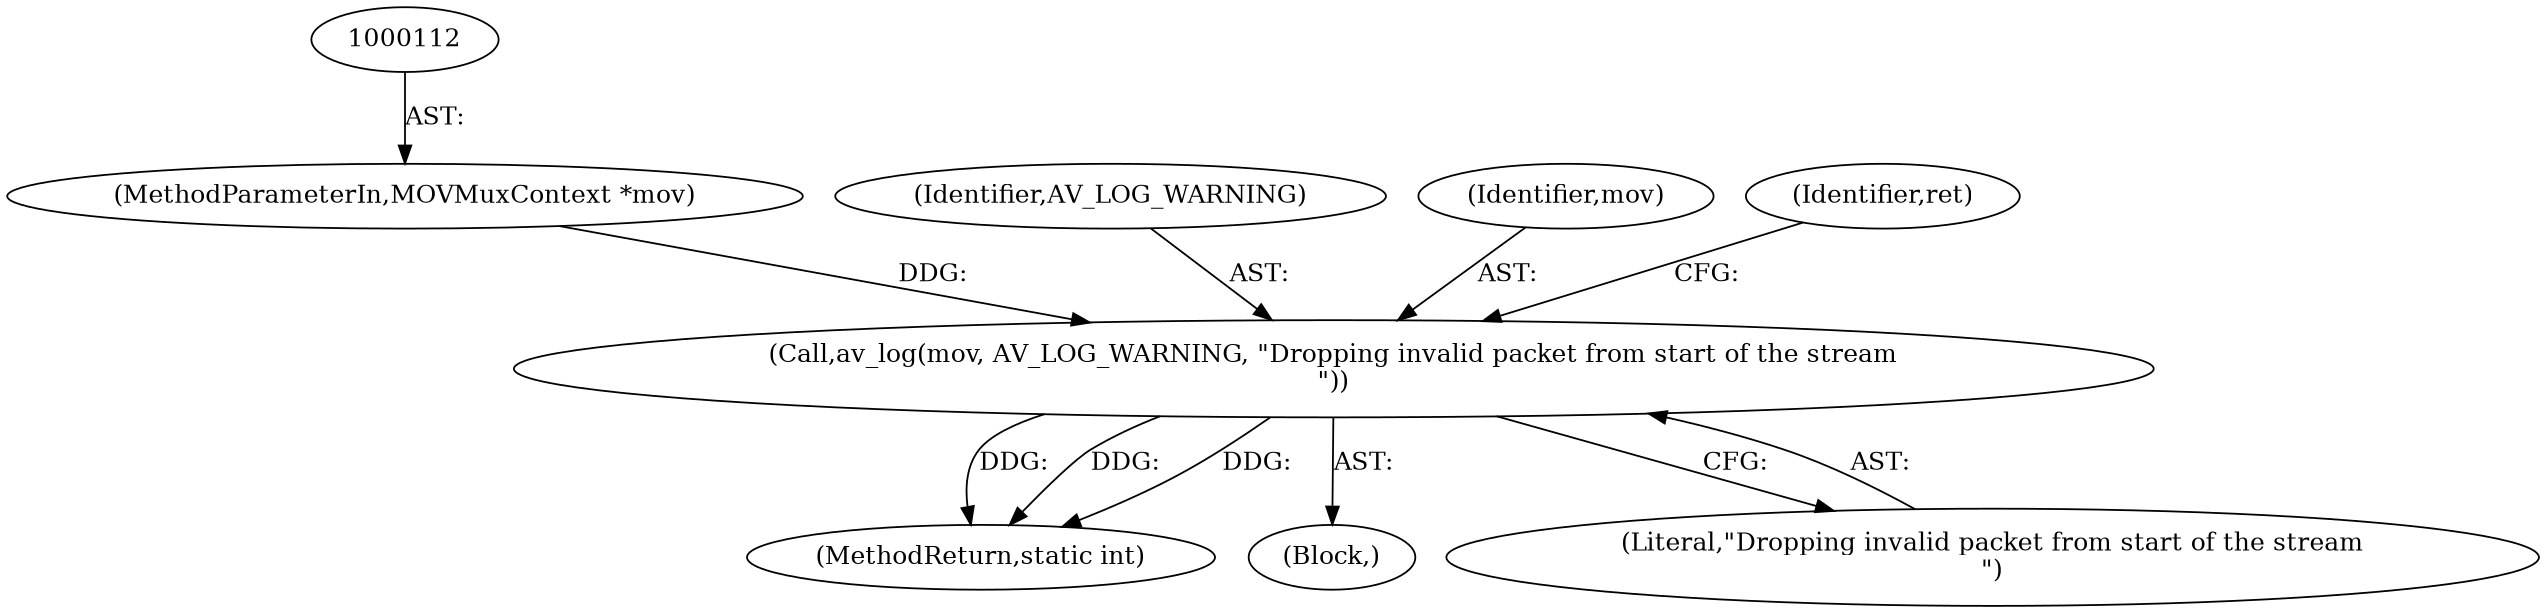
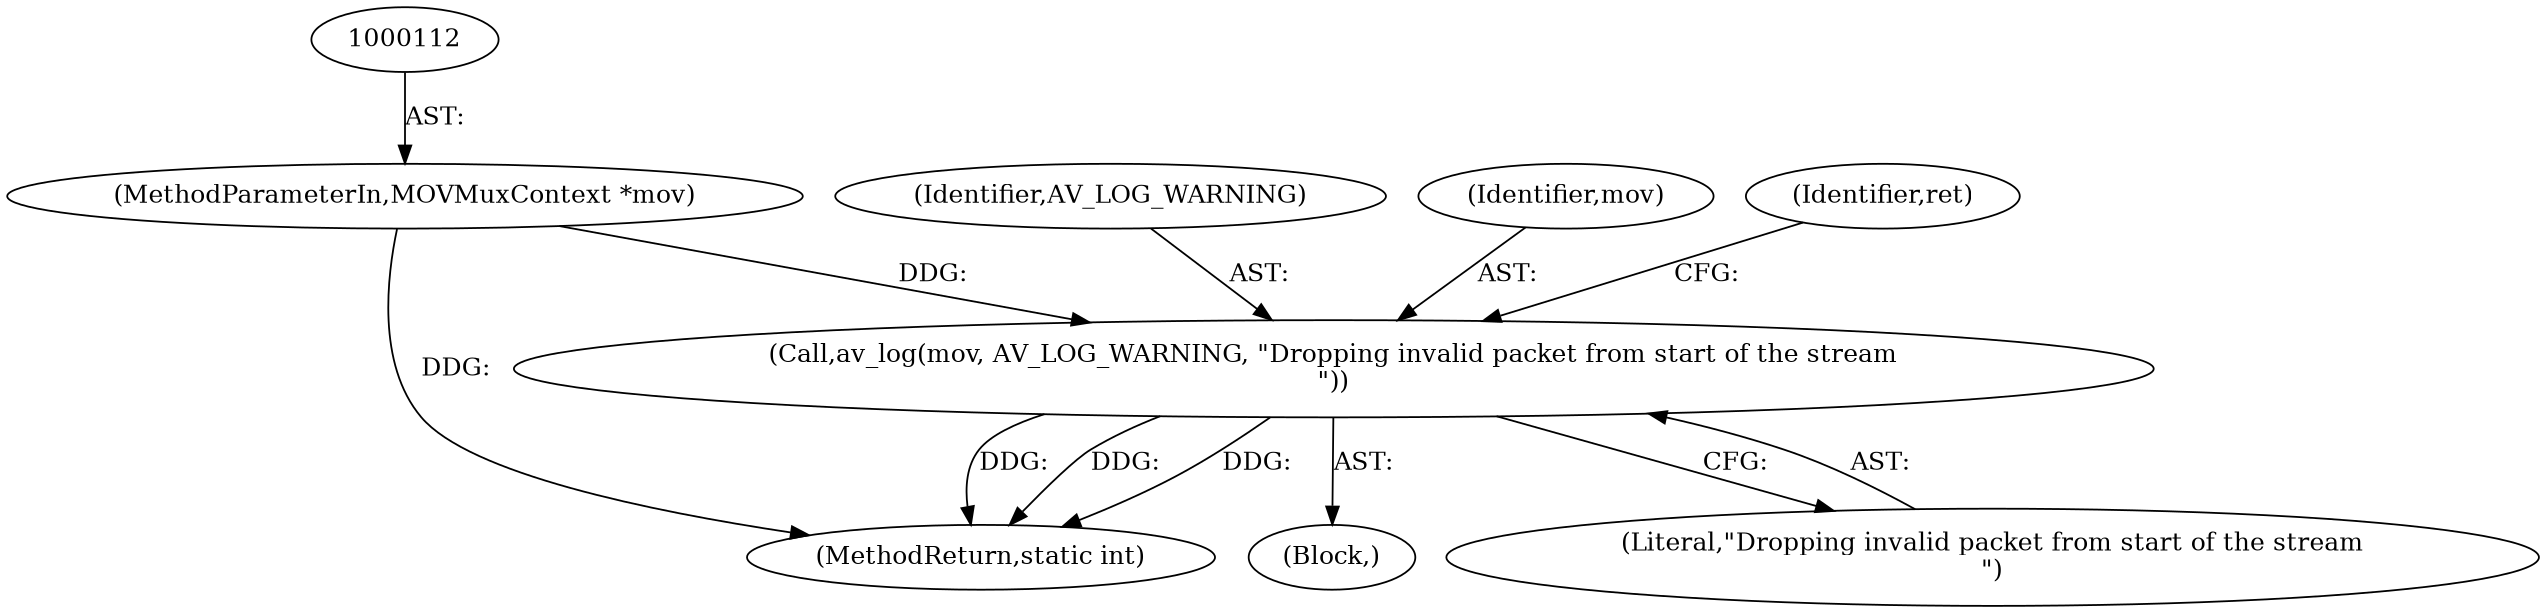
none -> (505, 466)
